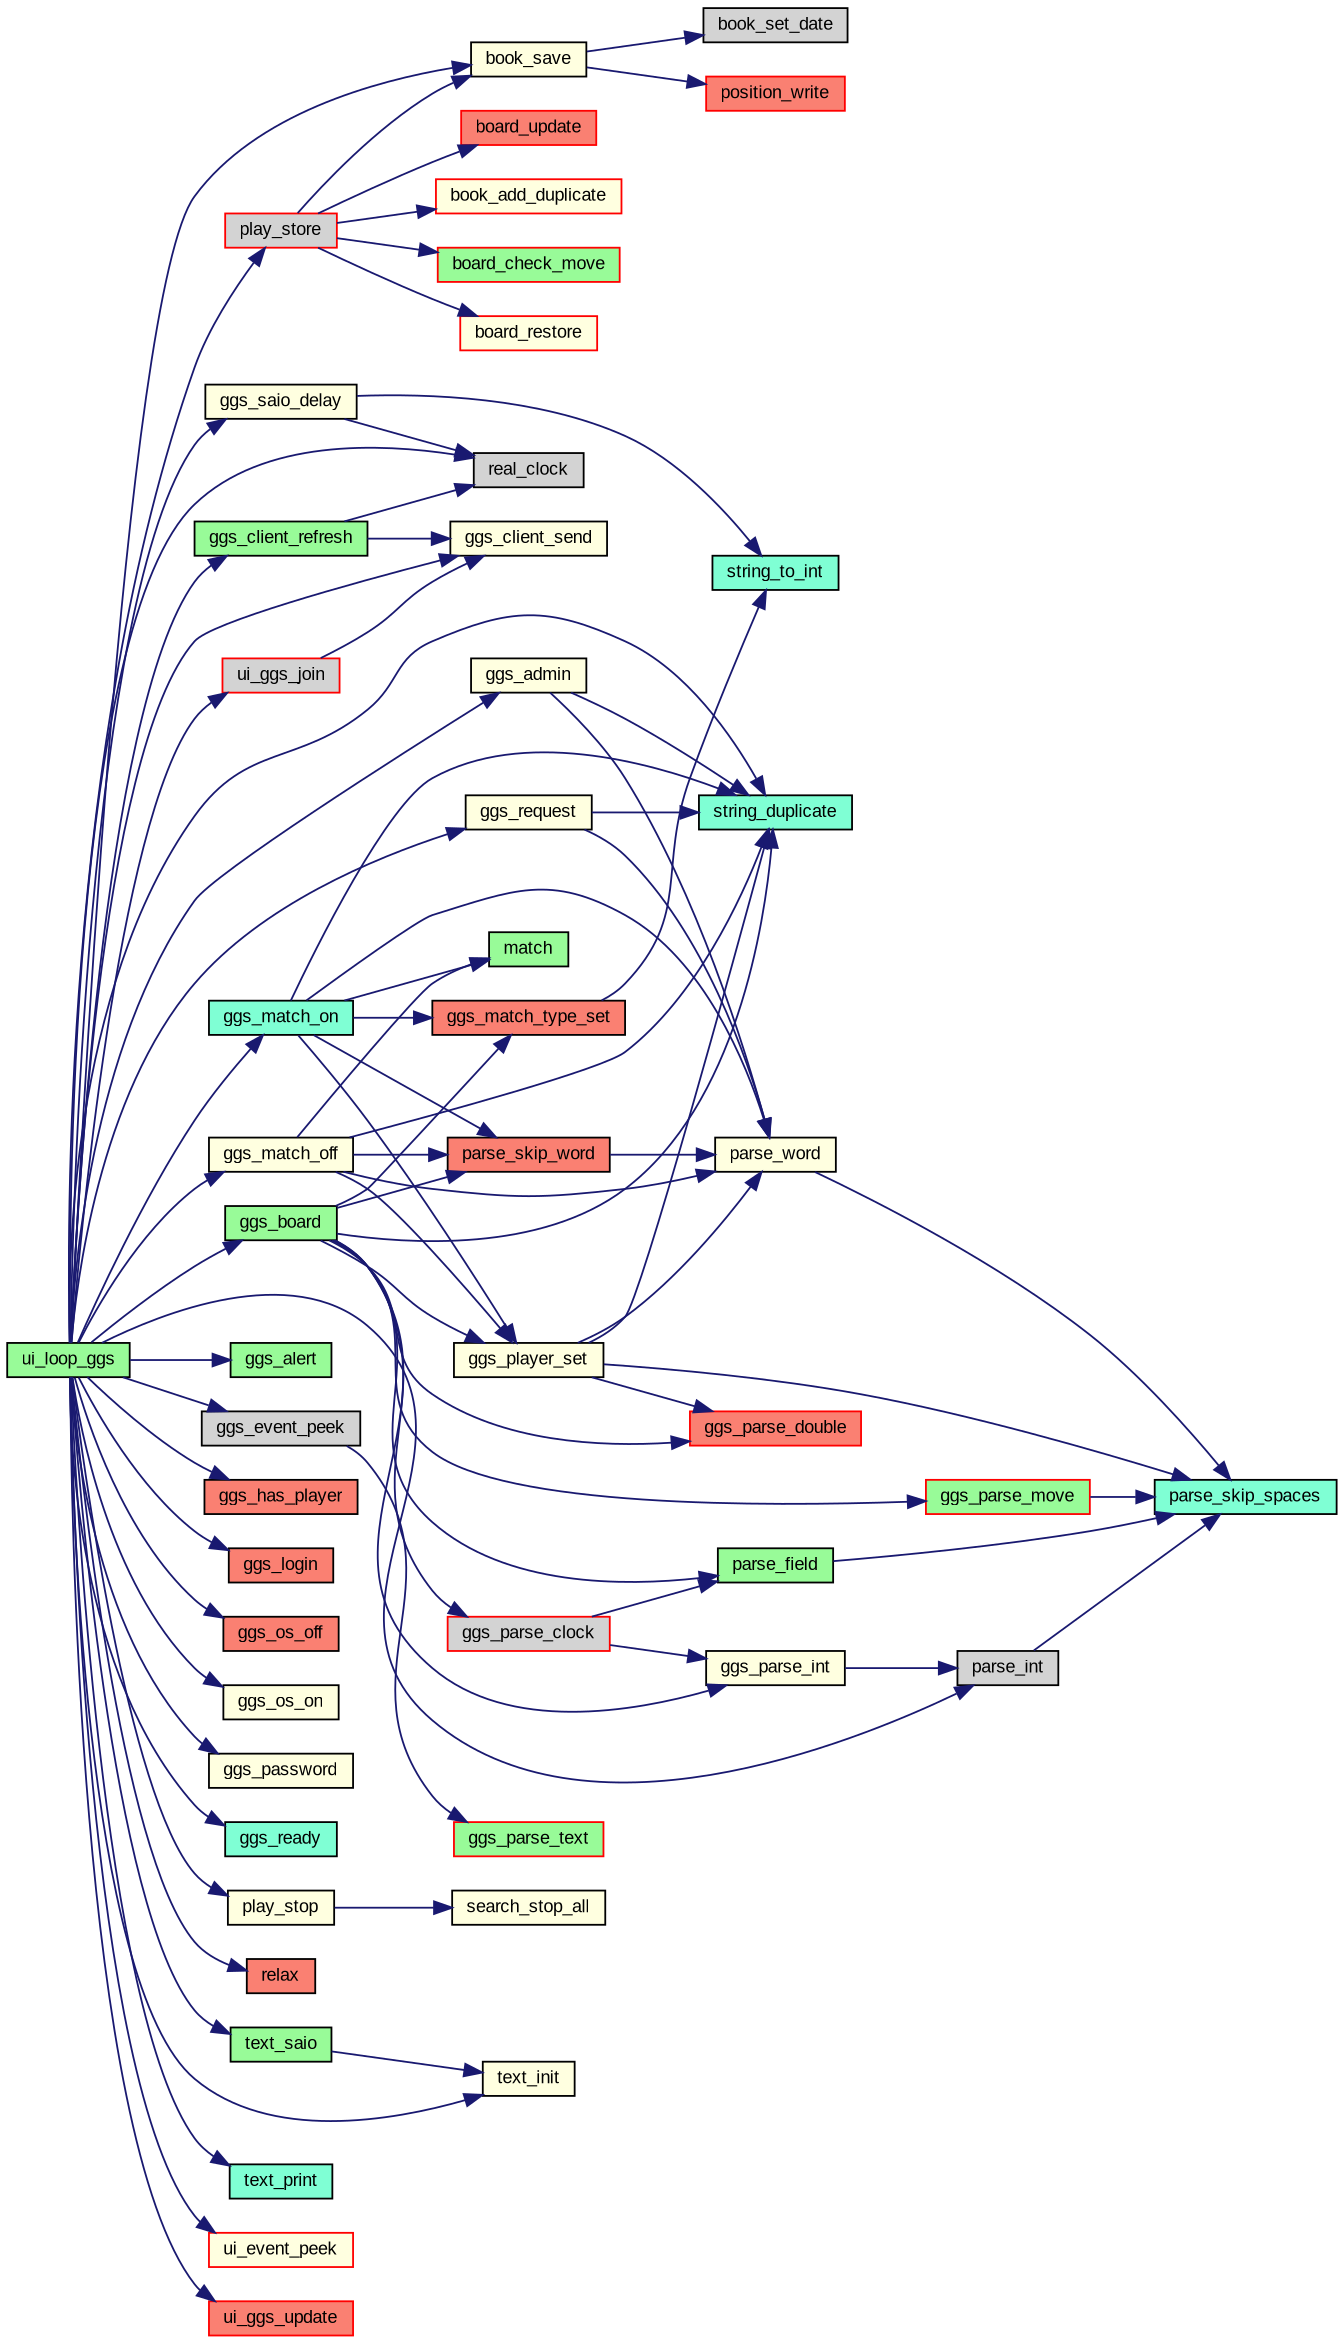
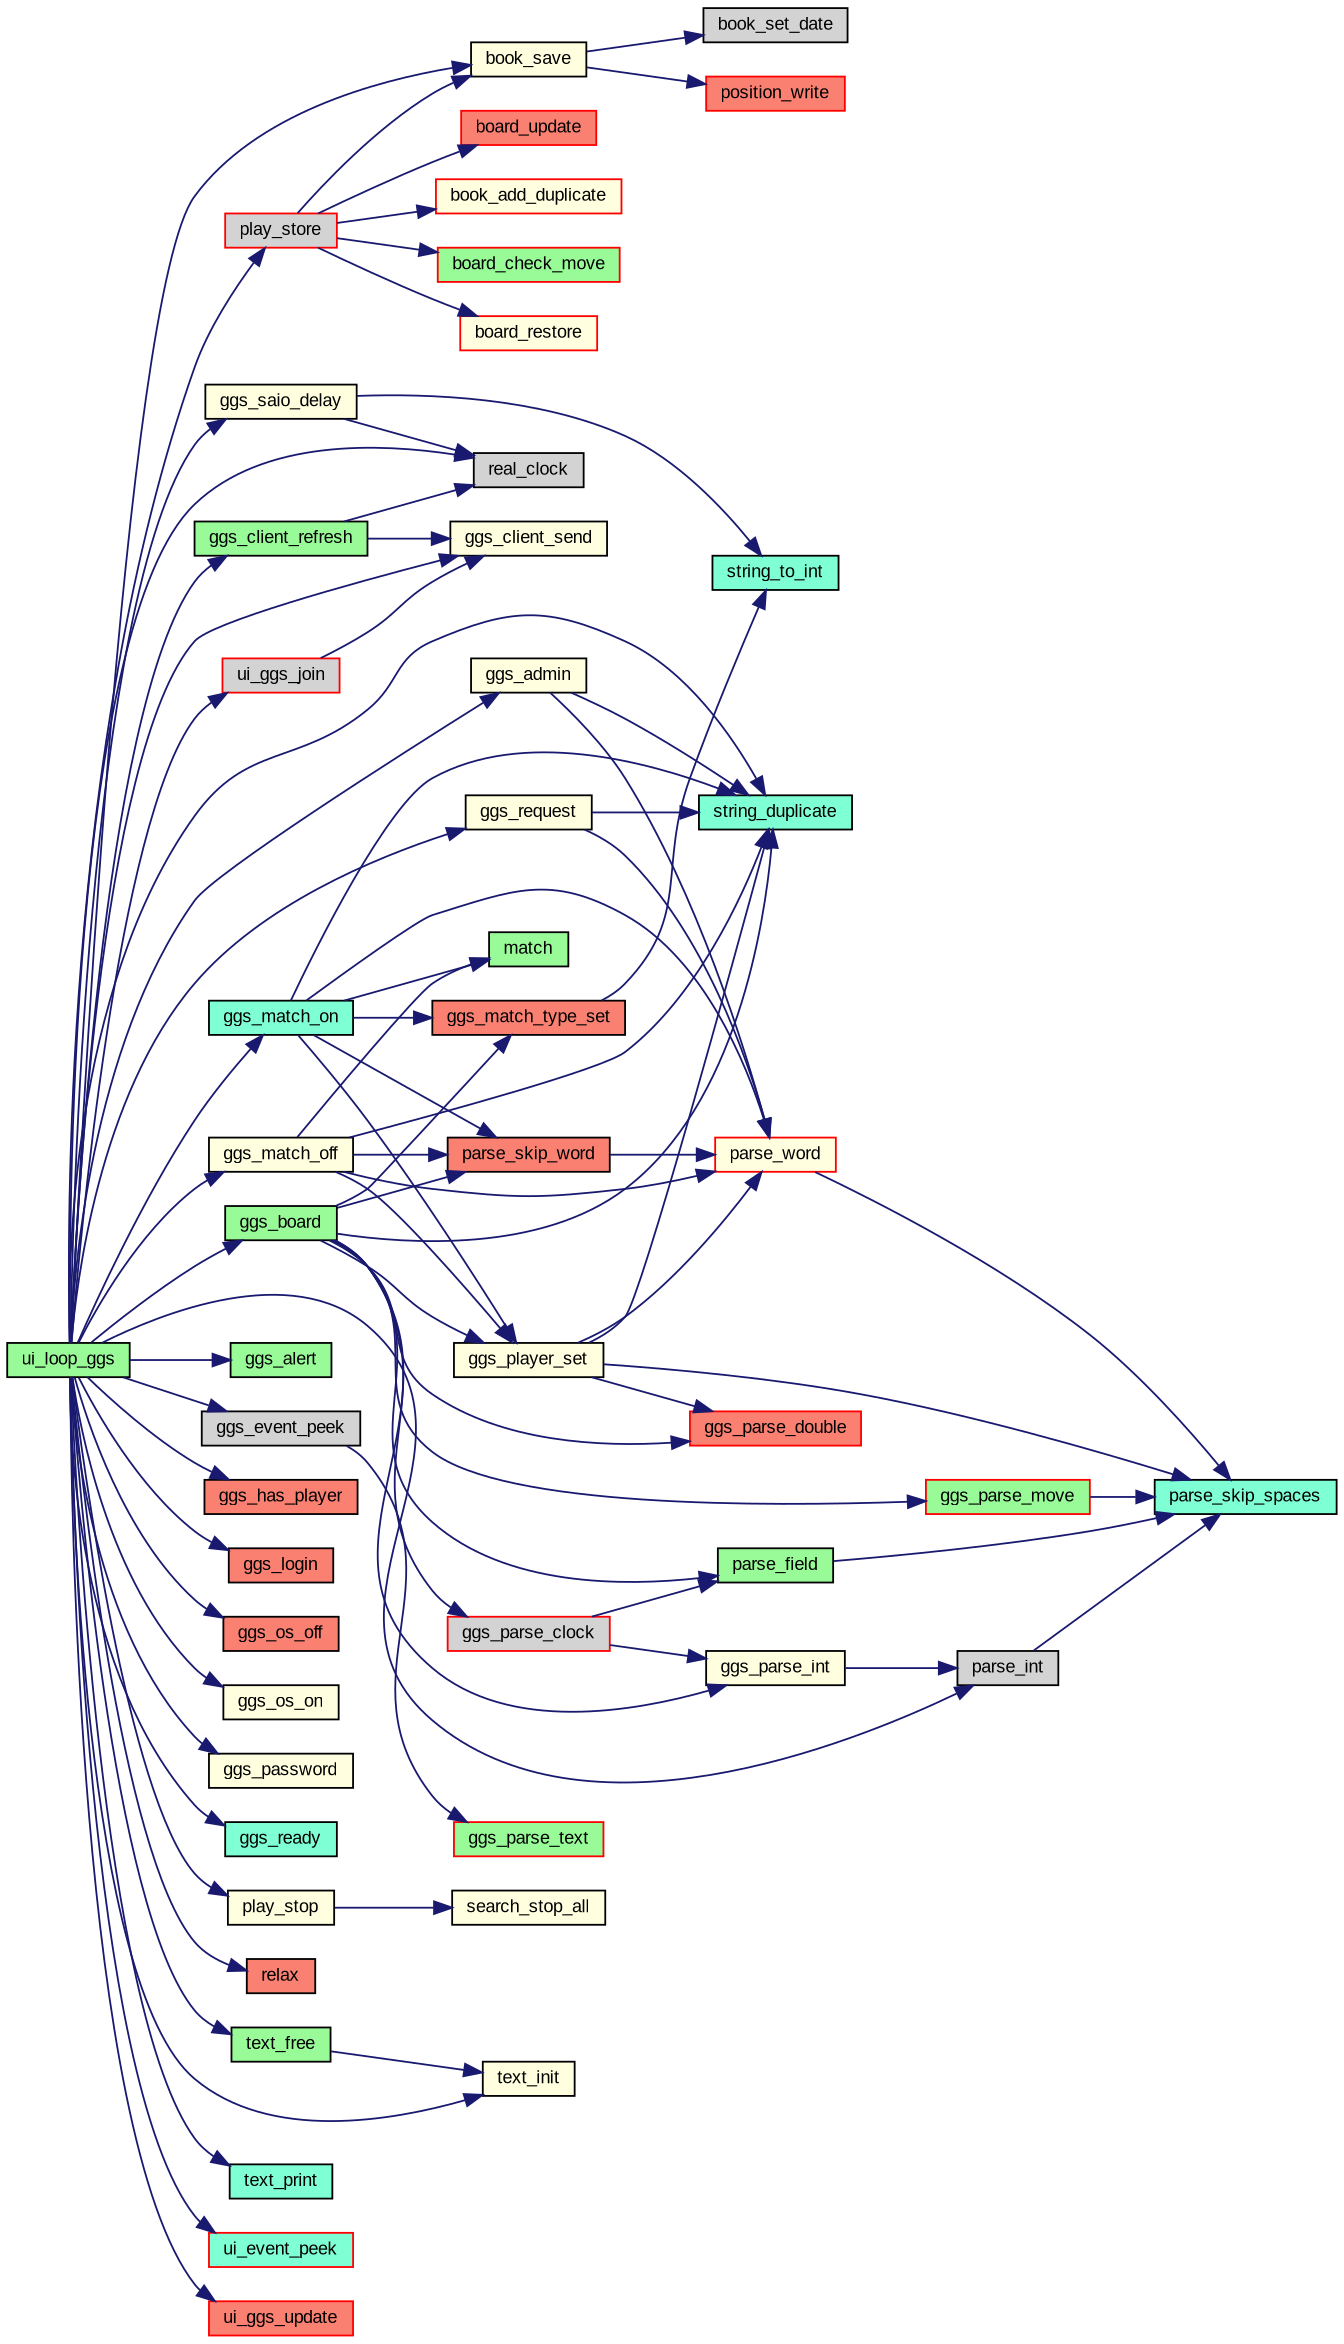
(775, 1155) -> (775, 1155)
(281, 2045) -> (281, 2045)
(281, 2250) -> (281, 2250)
